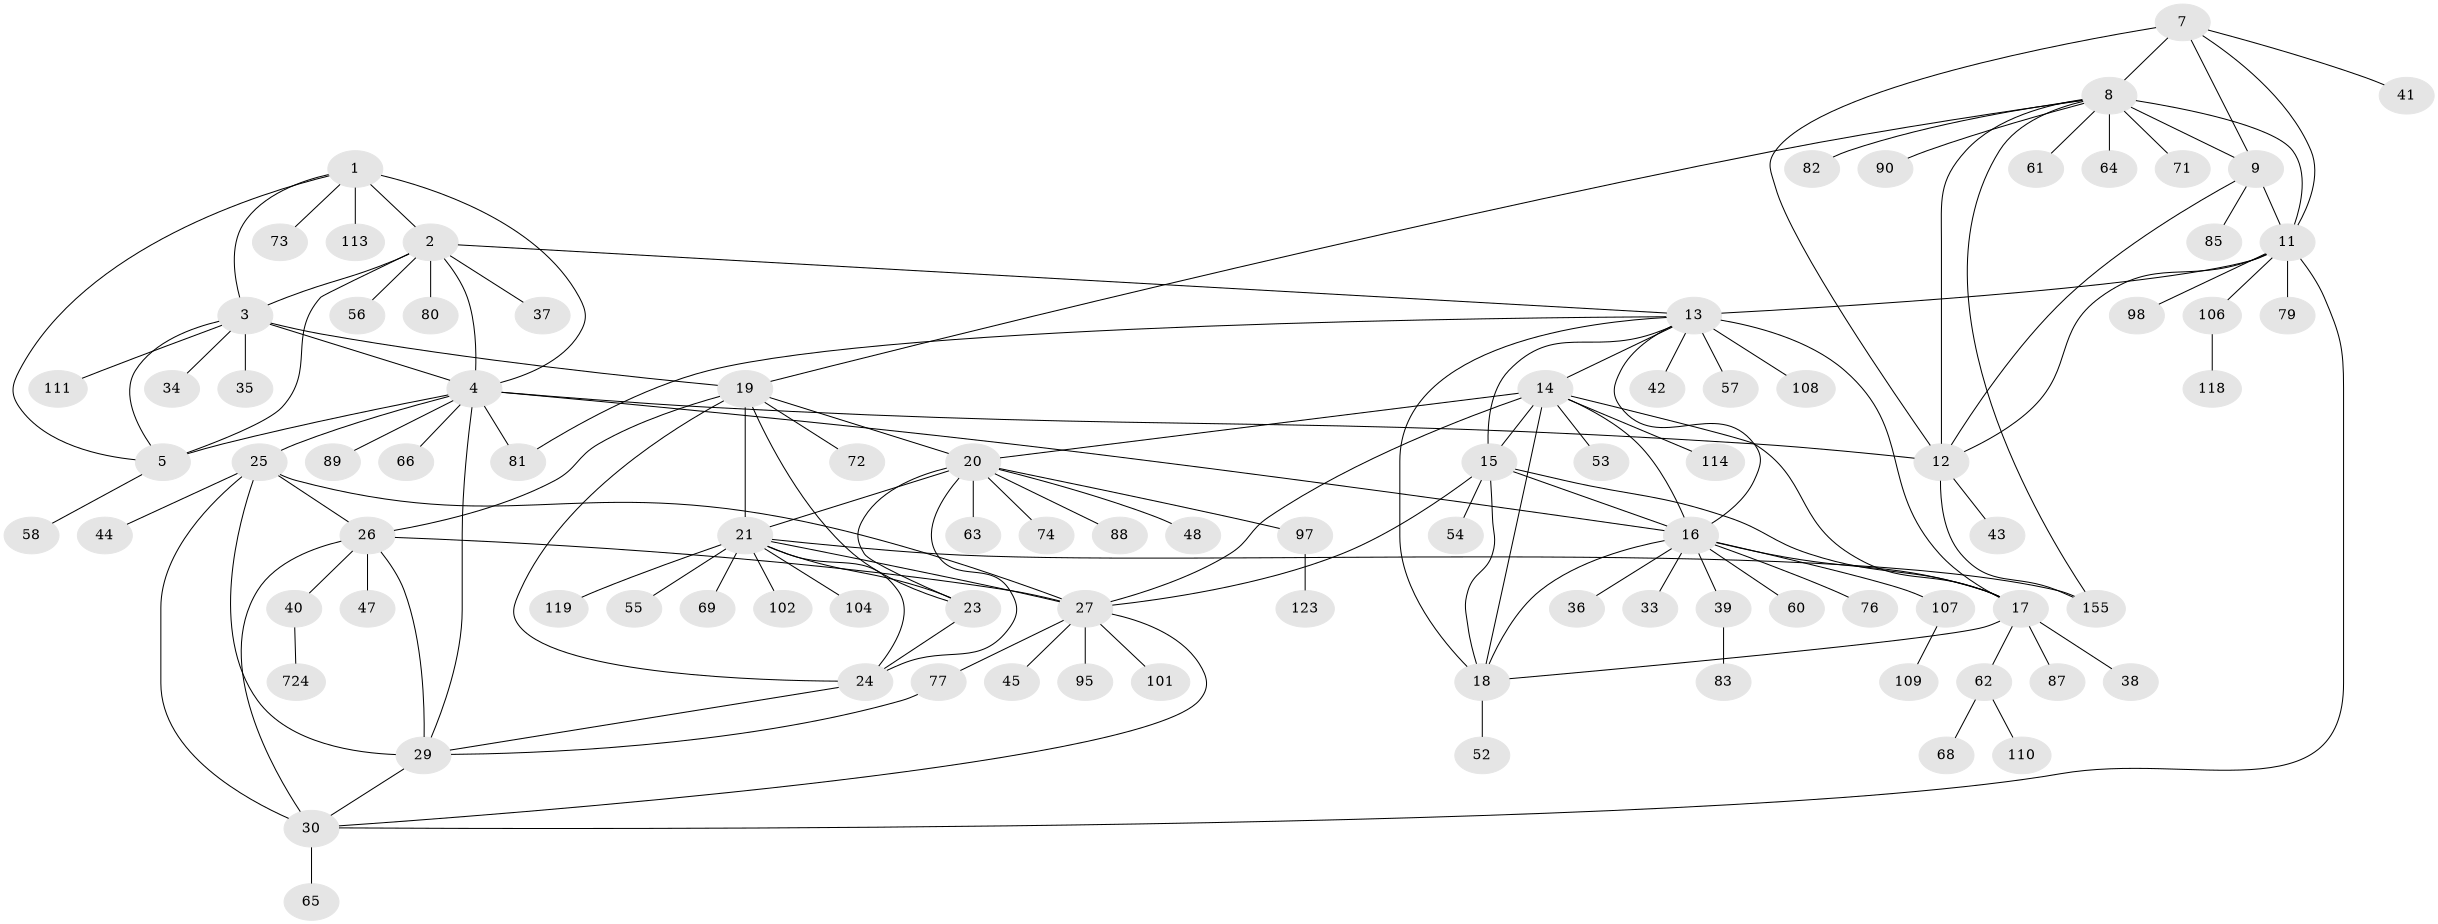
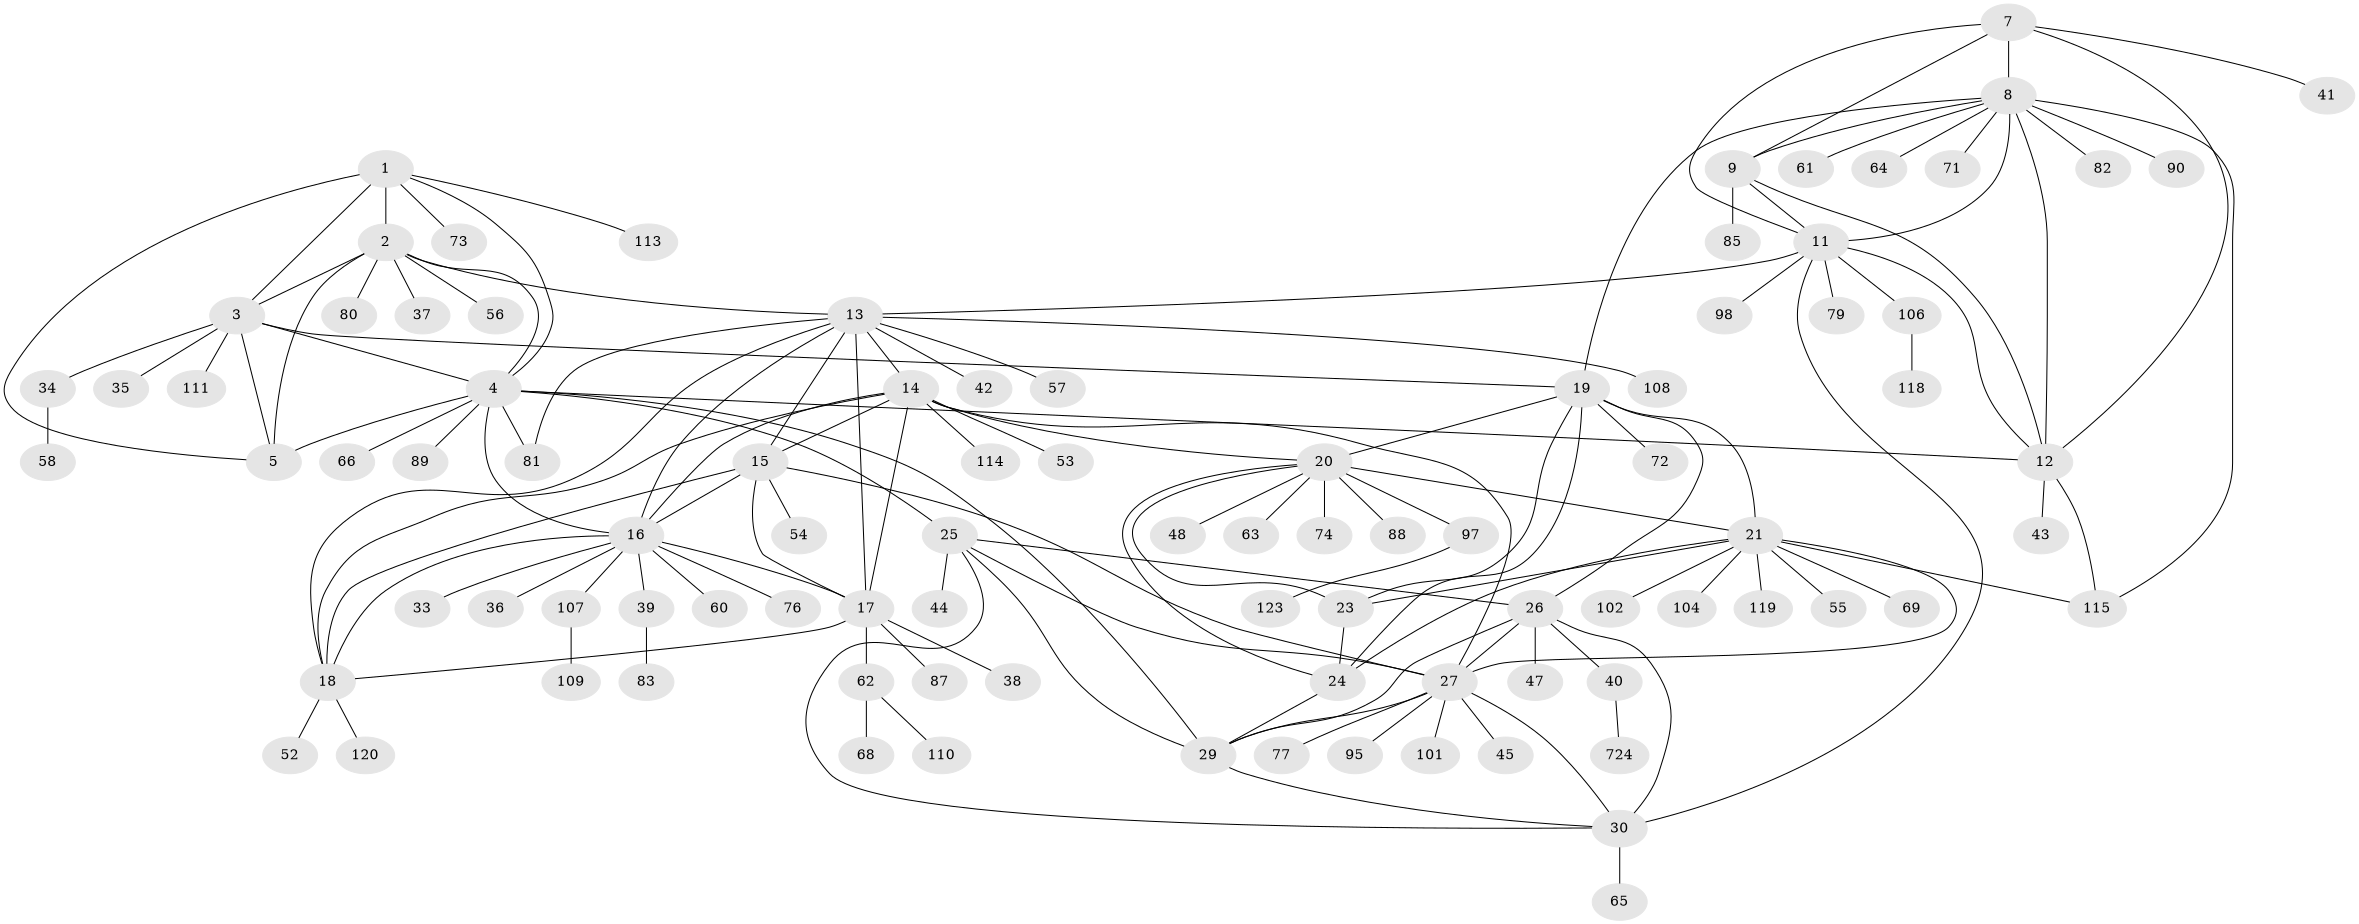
(97, 499) -> (48, 421)
(2096, 609) -> (2097, 609)
(687, 740) -> (1328, 718)
none -> (365, 755)
